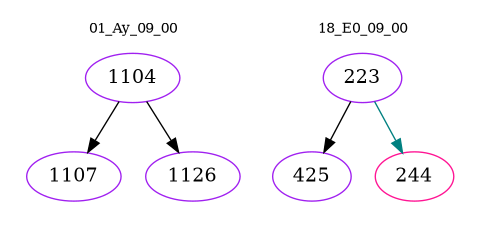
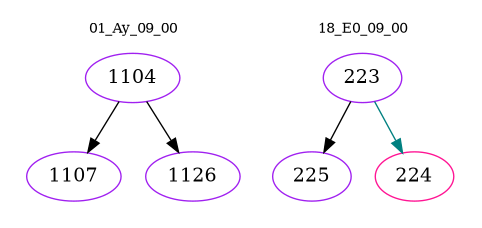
(312, 176) -> (312, 176)
(415, 176) -> (415, 176)
